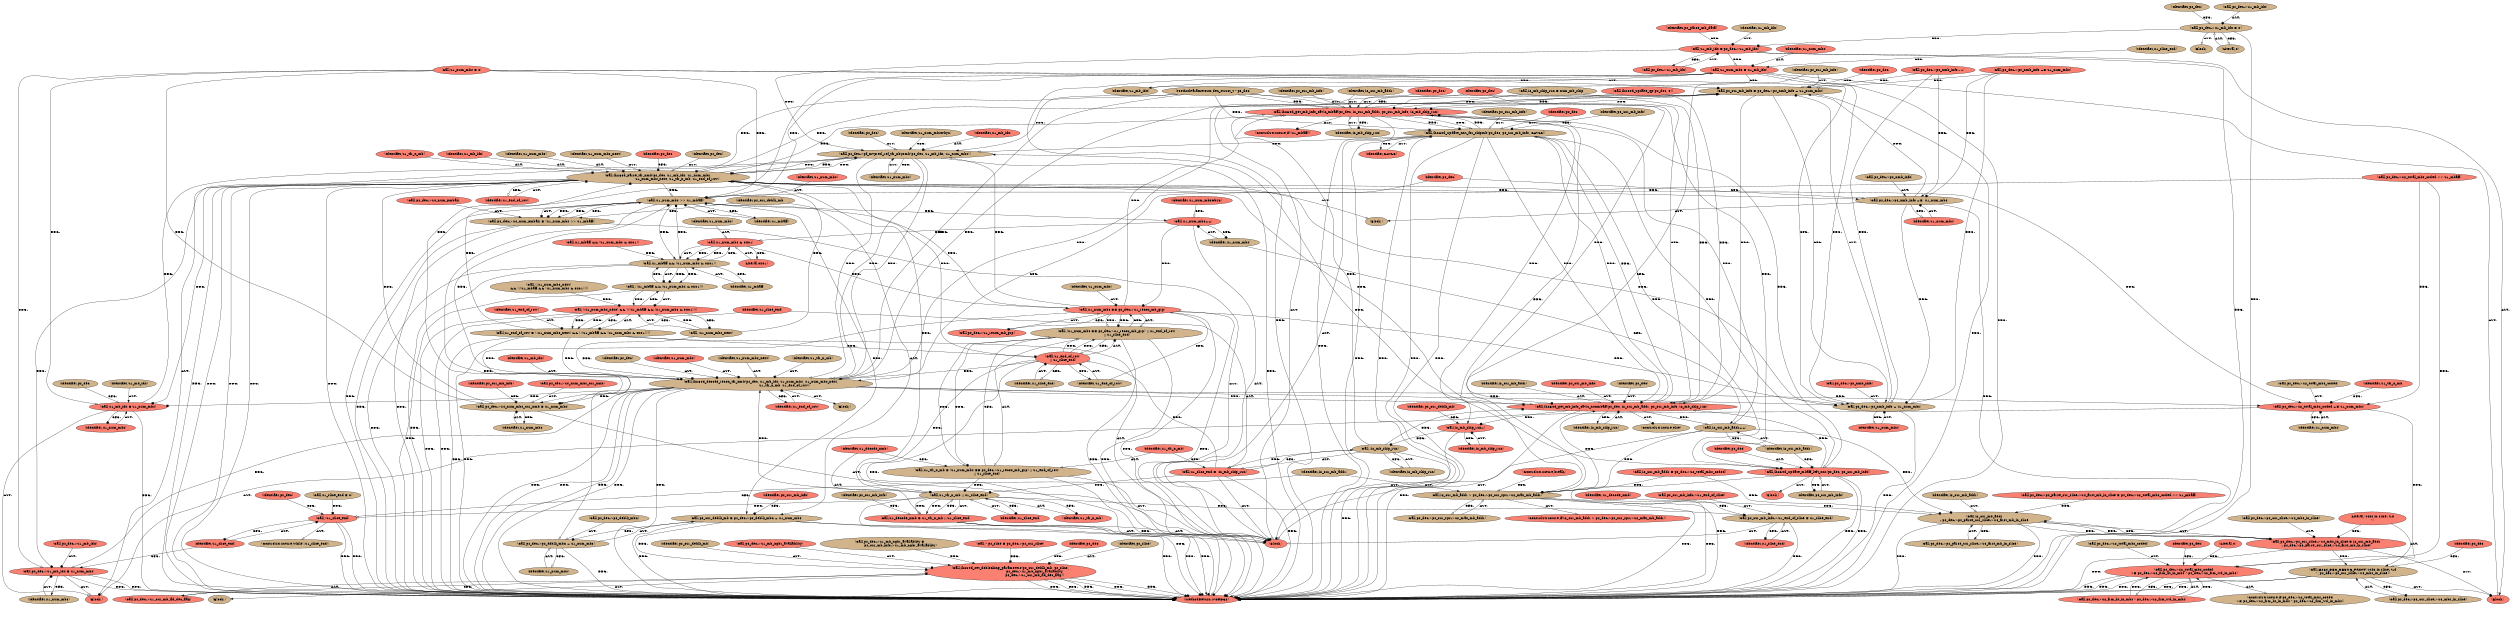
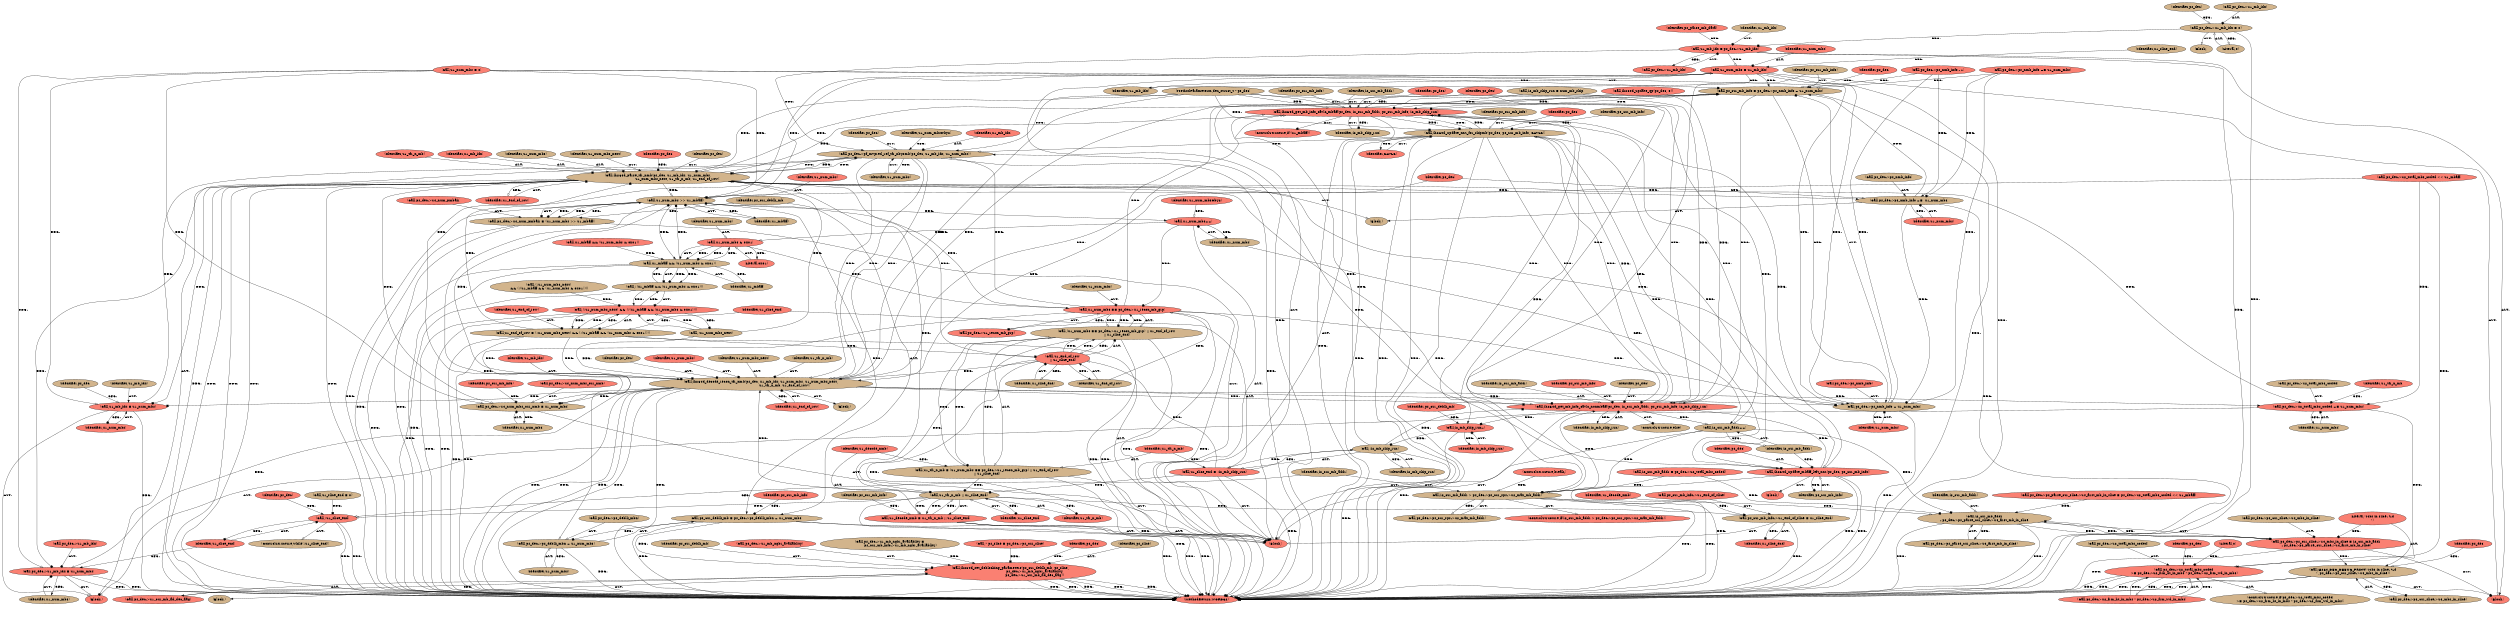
none -> (1764, 78)
